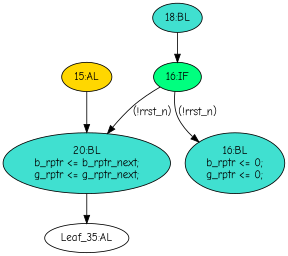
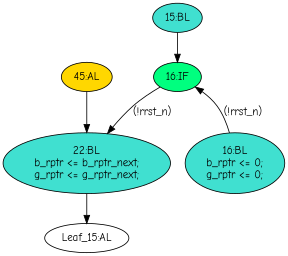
(177, 18) -> (177, 18)
(87, 77) -> (87, 77)
(178, 116) -> (220, 110)
(87, 163) -> (87, 163)
(87, 238) -> (87, 238)
